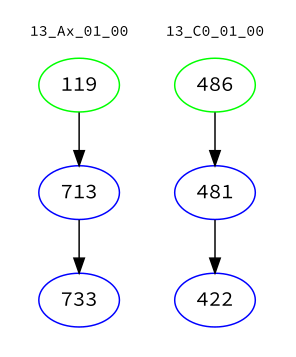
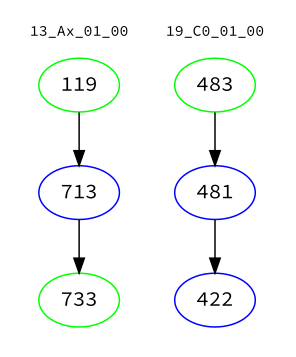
(216, 32) -> (216, 32)
(215, 85) -> (215, 85)
(79, 300) -> (79, 300)
